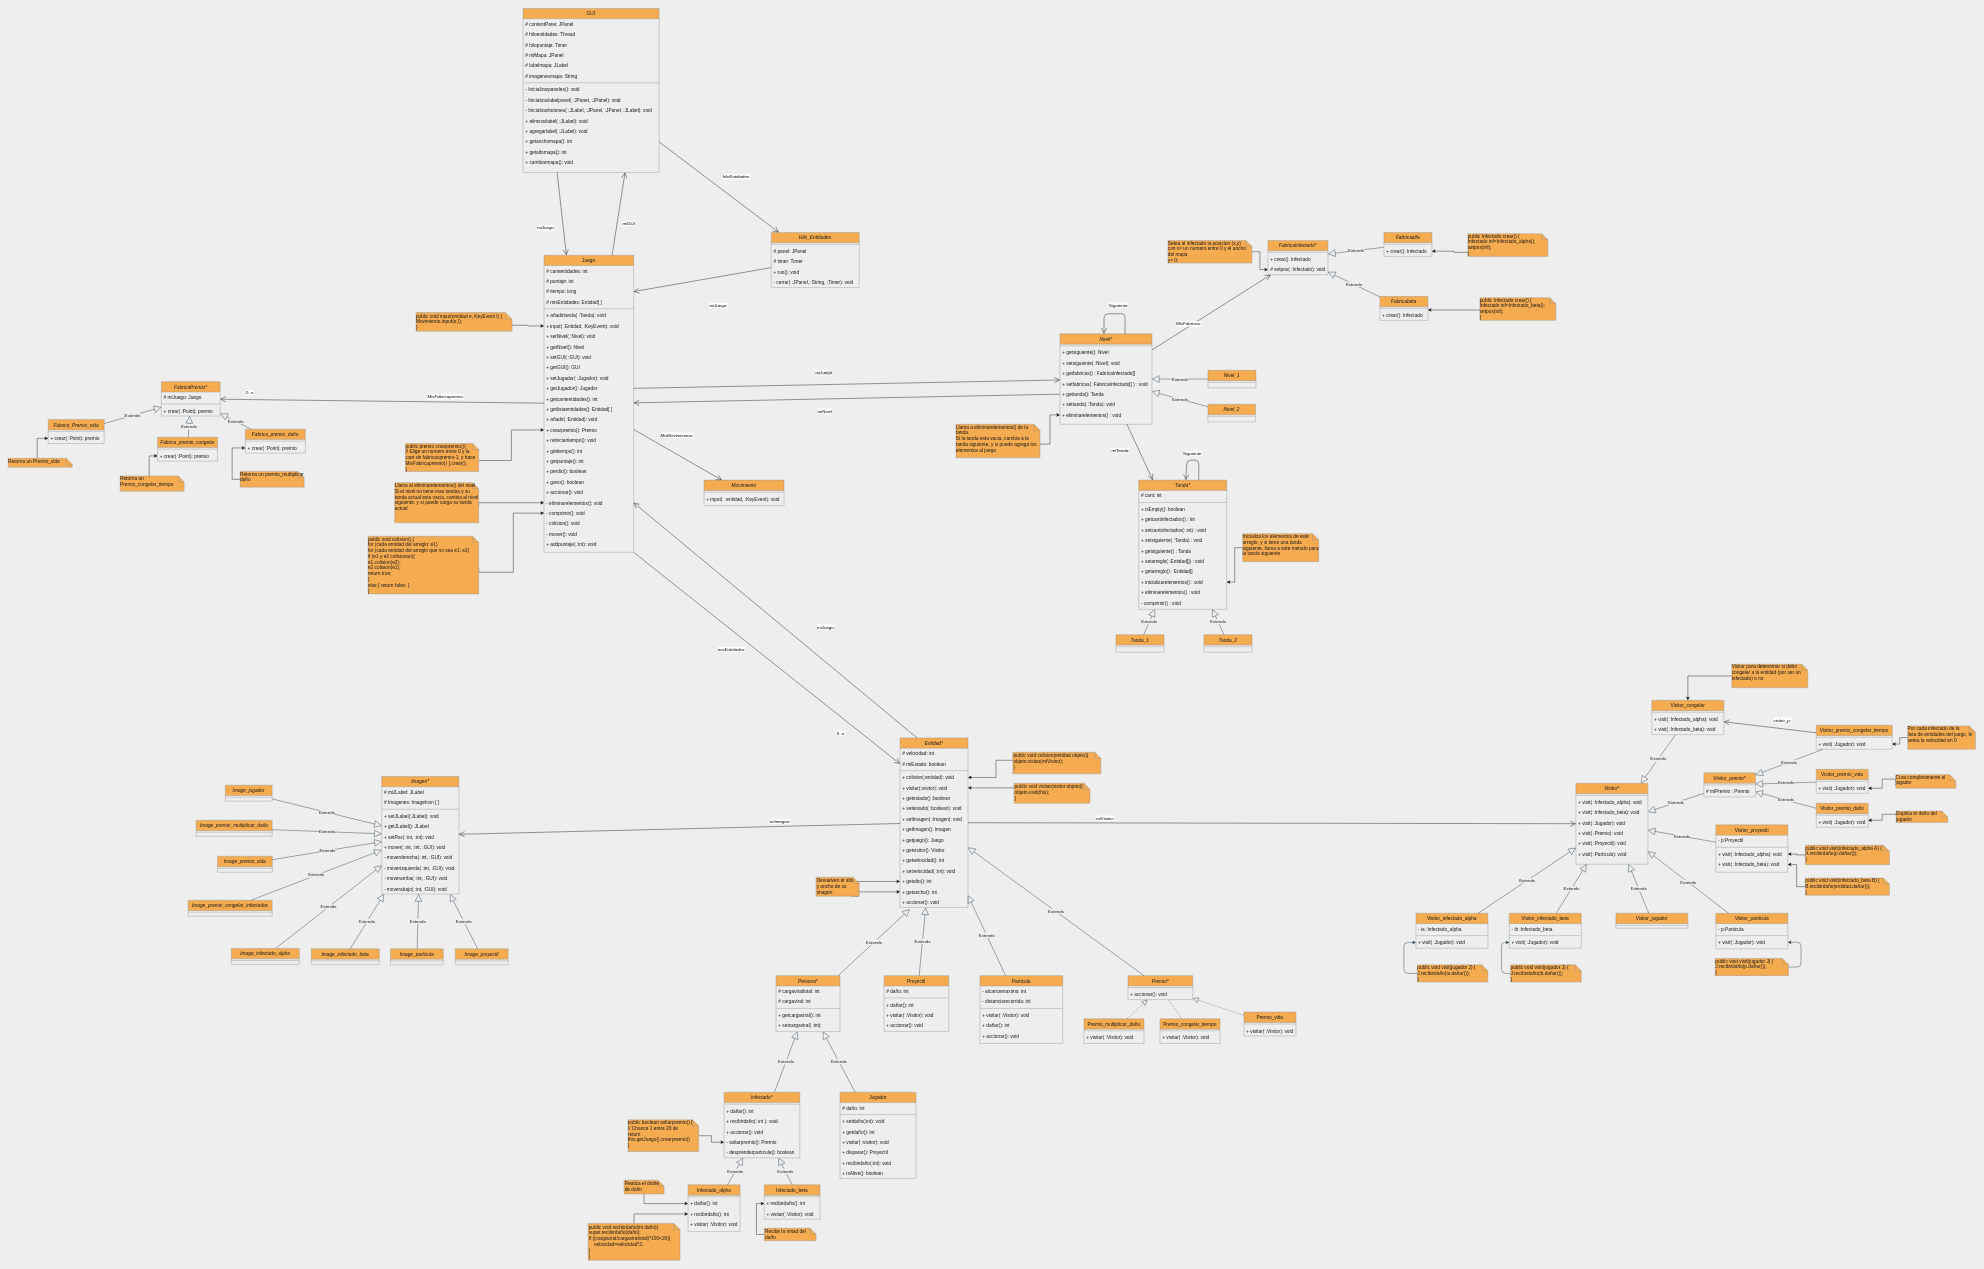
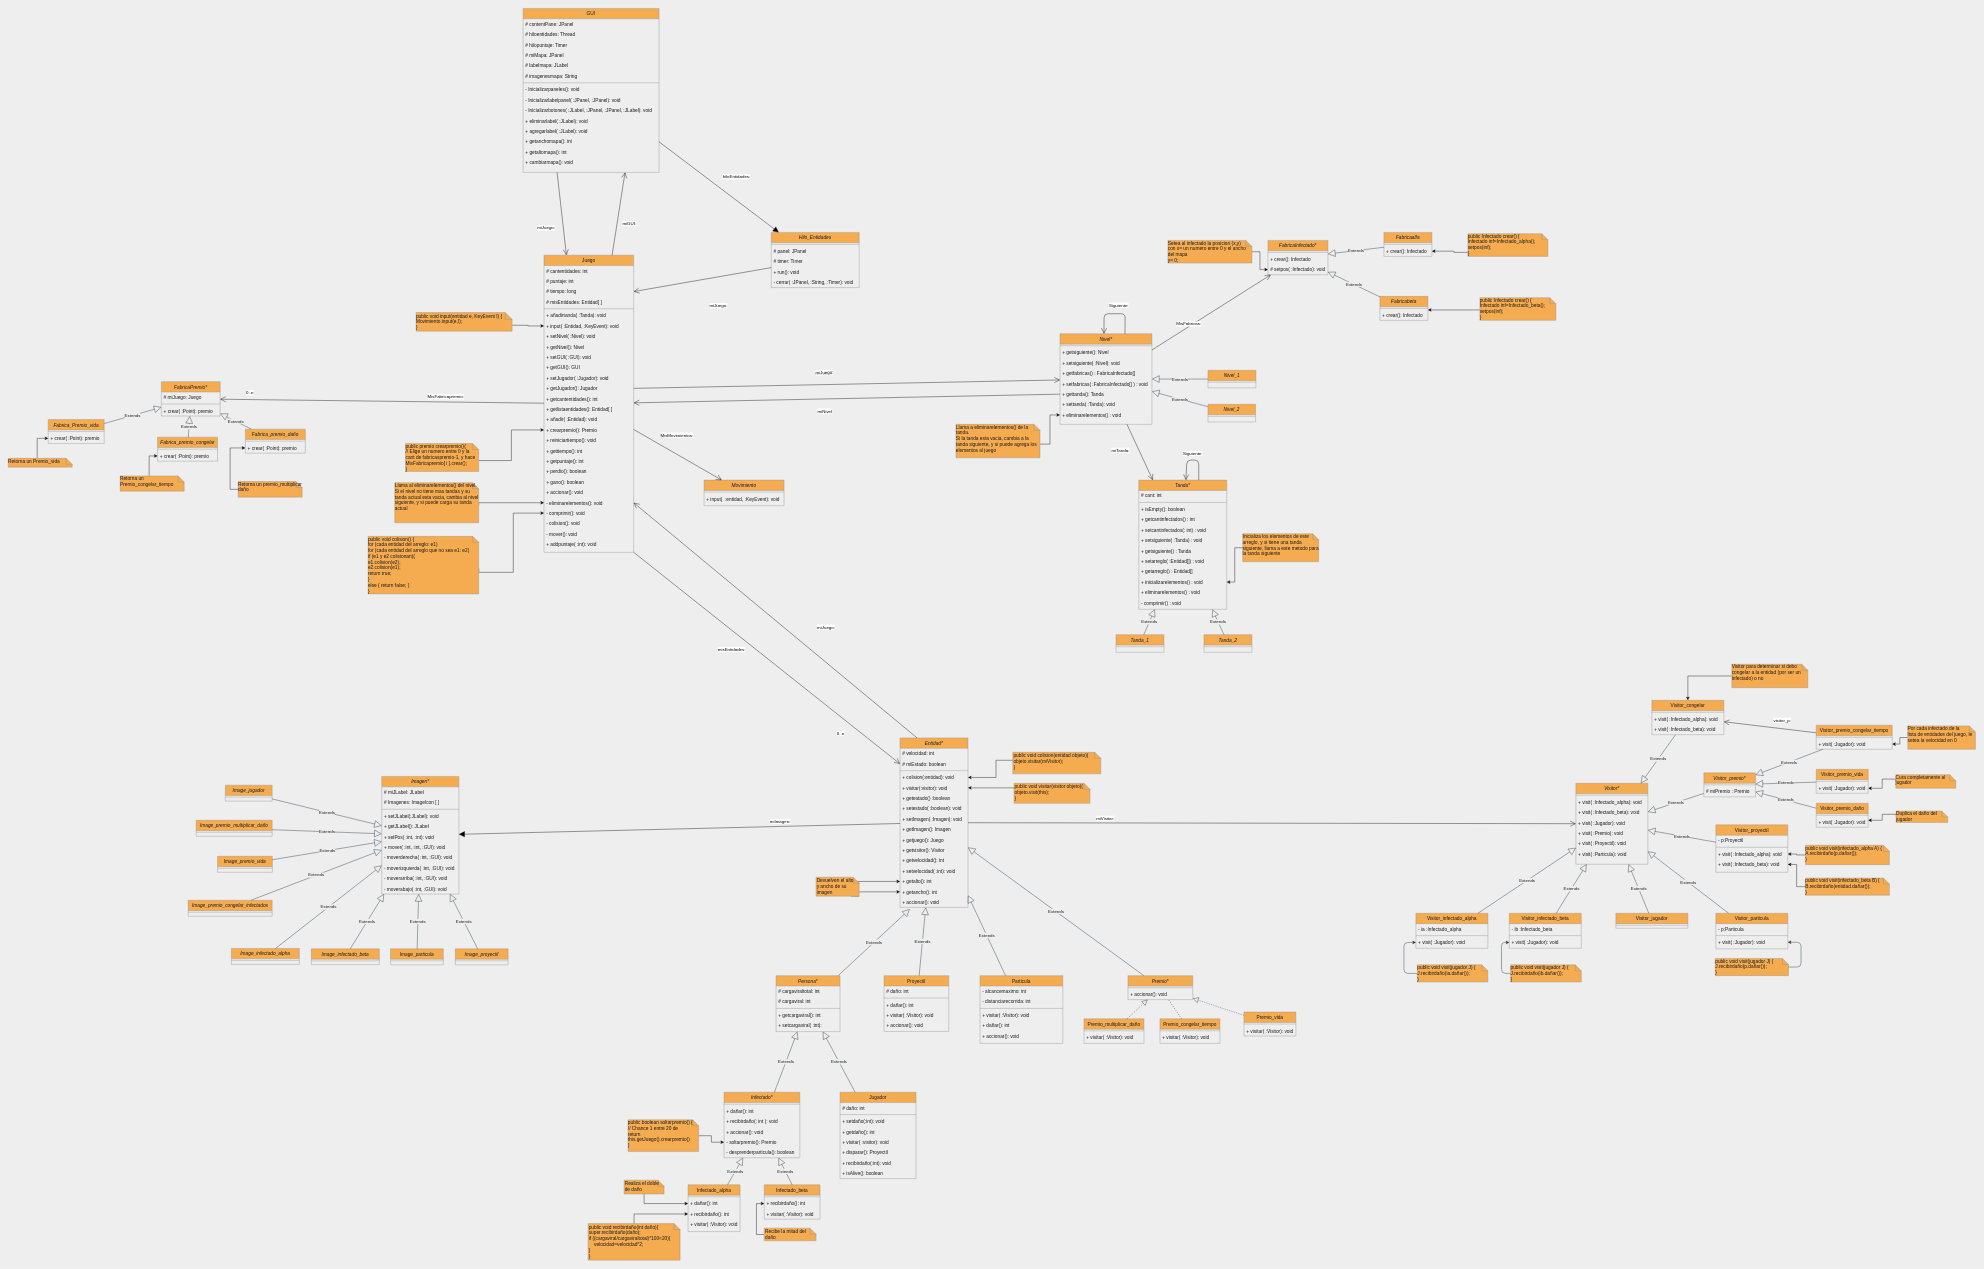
(775, 229) -> (773, 228)
(272, 479) -> (270, 489)
(464, 834) -> (466, 834)
